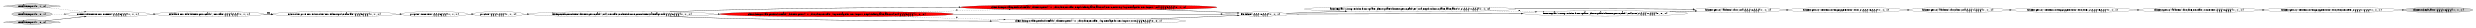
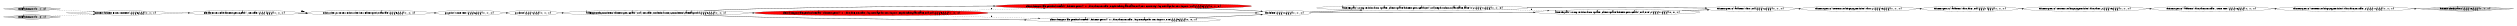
(2438, 10) -> (2465, 9)
(32, 14) -> (32, 17)
(108, 14) -> (125, 13)
(1261, 14) -> (1284, 13)
(32, 22) -> none
